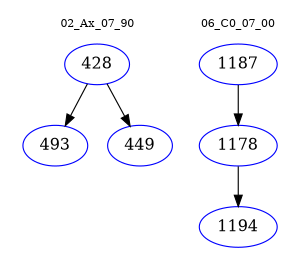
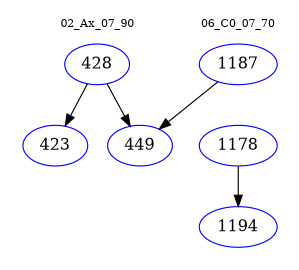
(238, 24) -> (238, 24)
(238, 99) -> (198, 98)
(55, 146) -> (55, 146)
